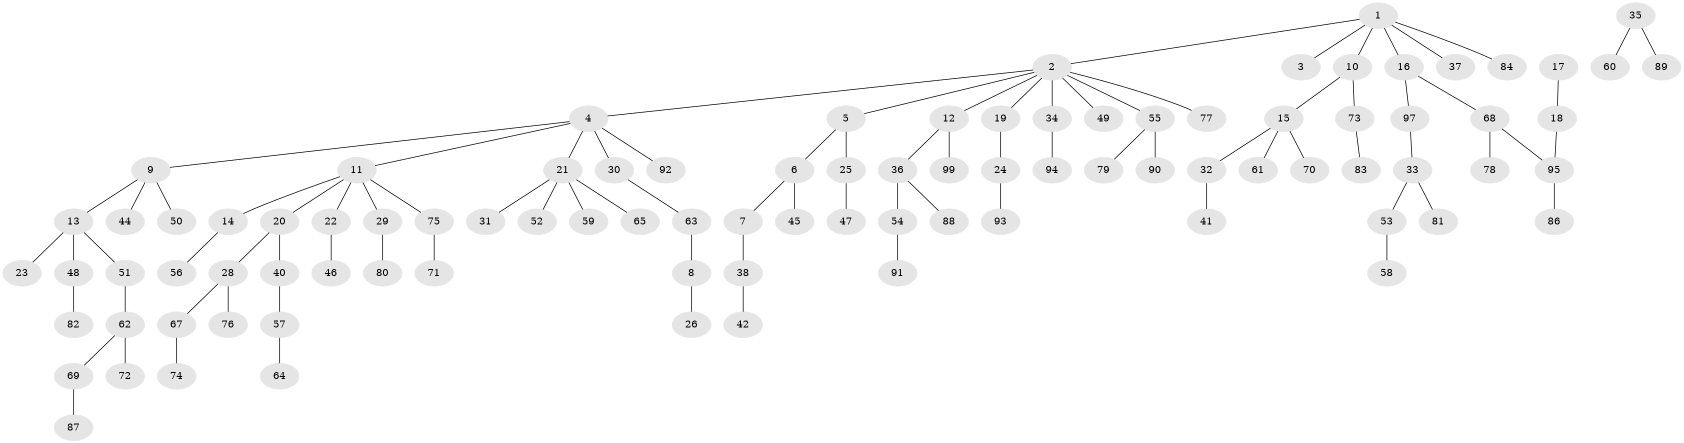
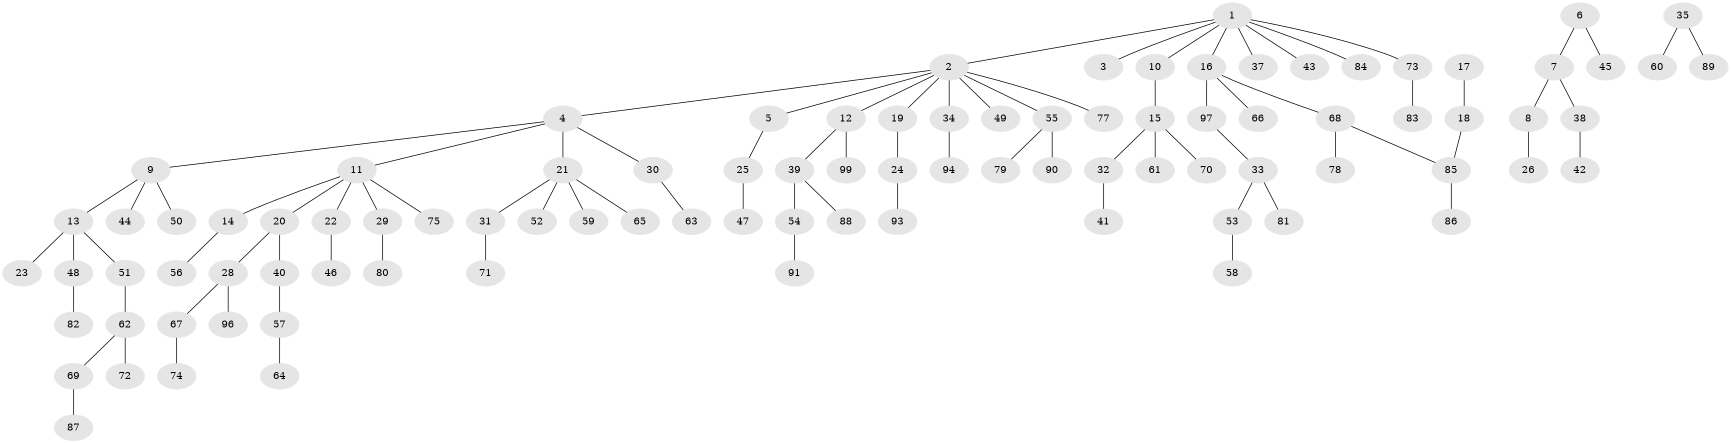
none -> (1310, 67)
(1354, 93) -> (1325, 36)
none -> (1258, 119)
(820, 144) -> none
(666, 170) -> none
(898, 170) -> (795, 170)
(1554, 170) -> (1451, 170)
(434, 248) -> (486, 248)
(692, 248) -> (1541, 93)
(228, 325) -> (228, 325)
